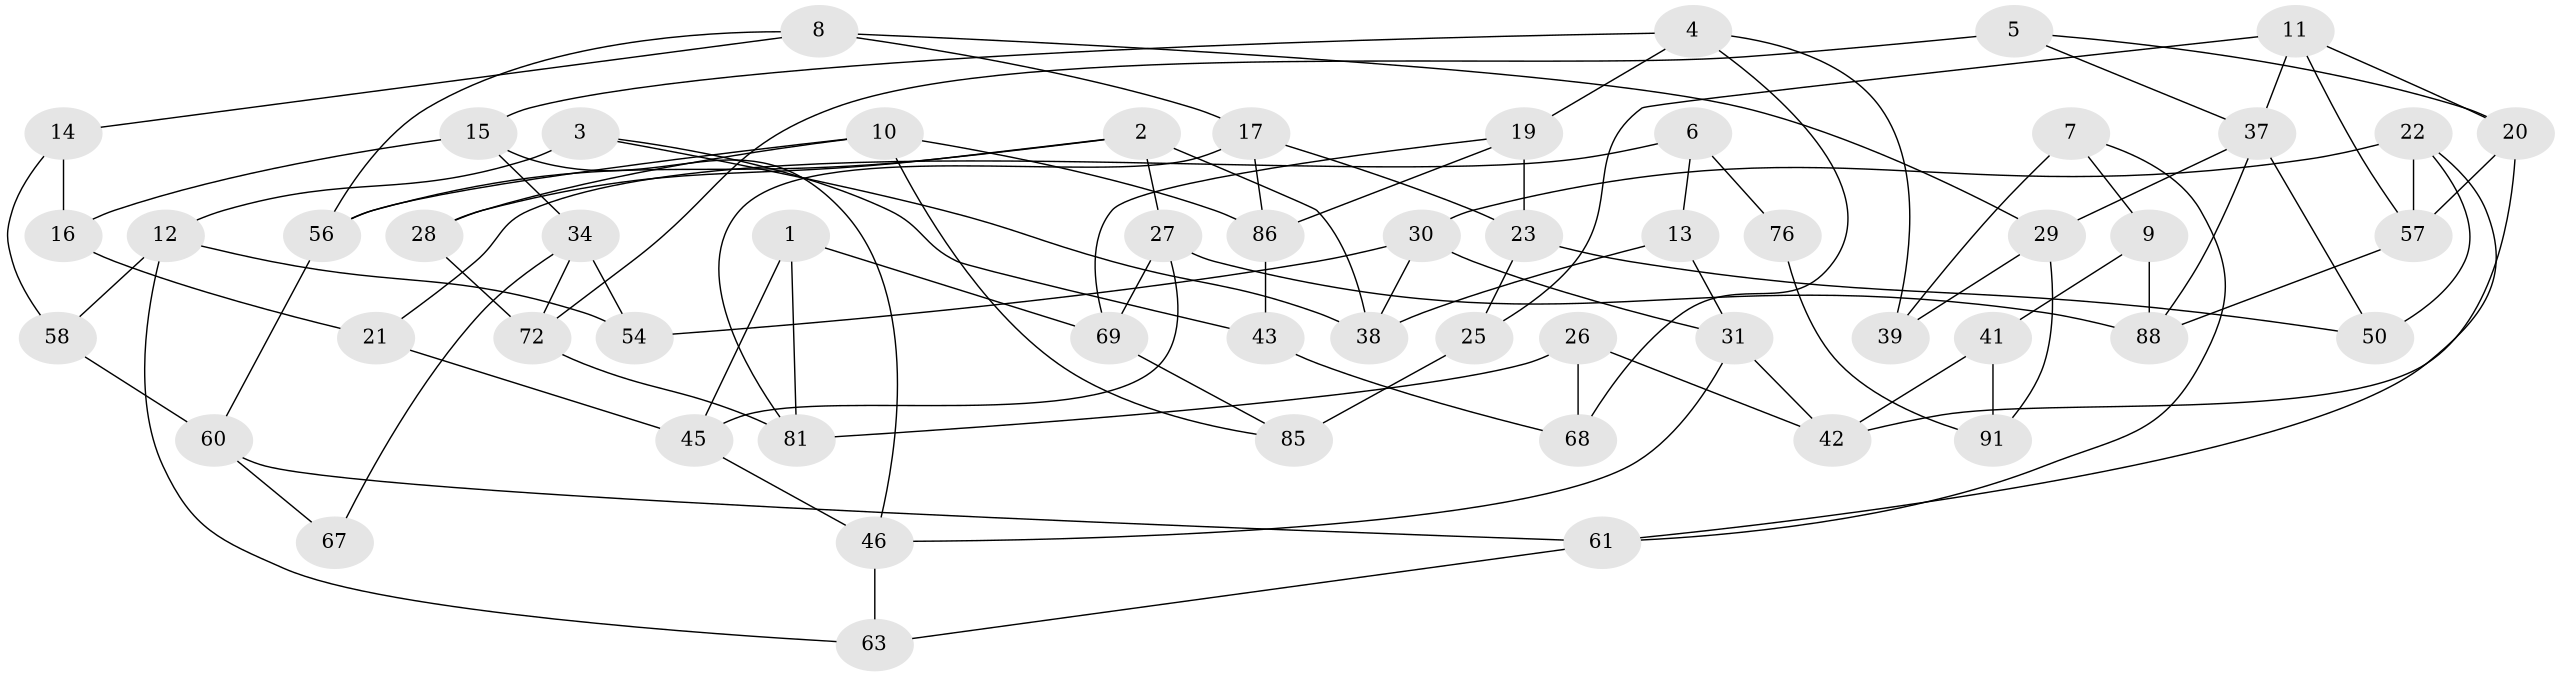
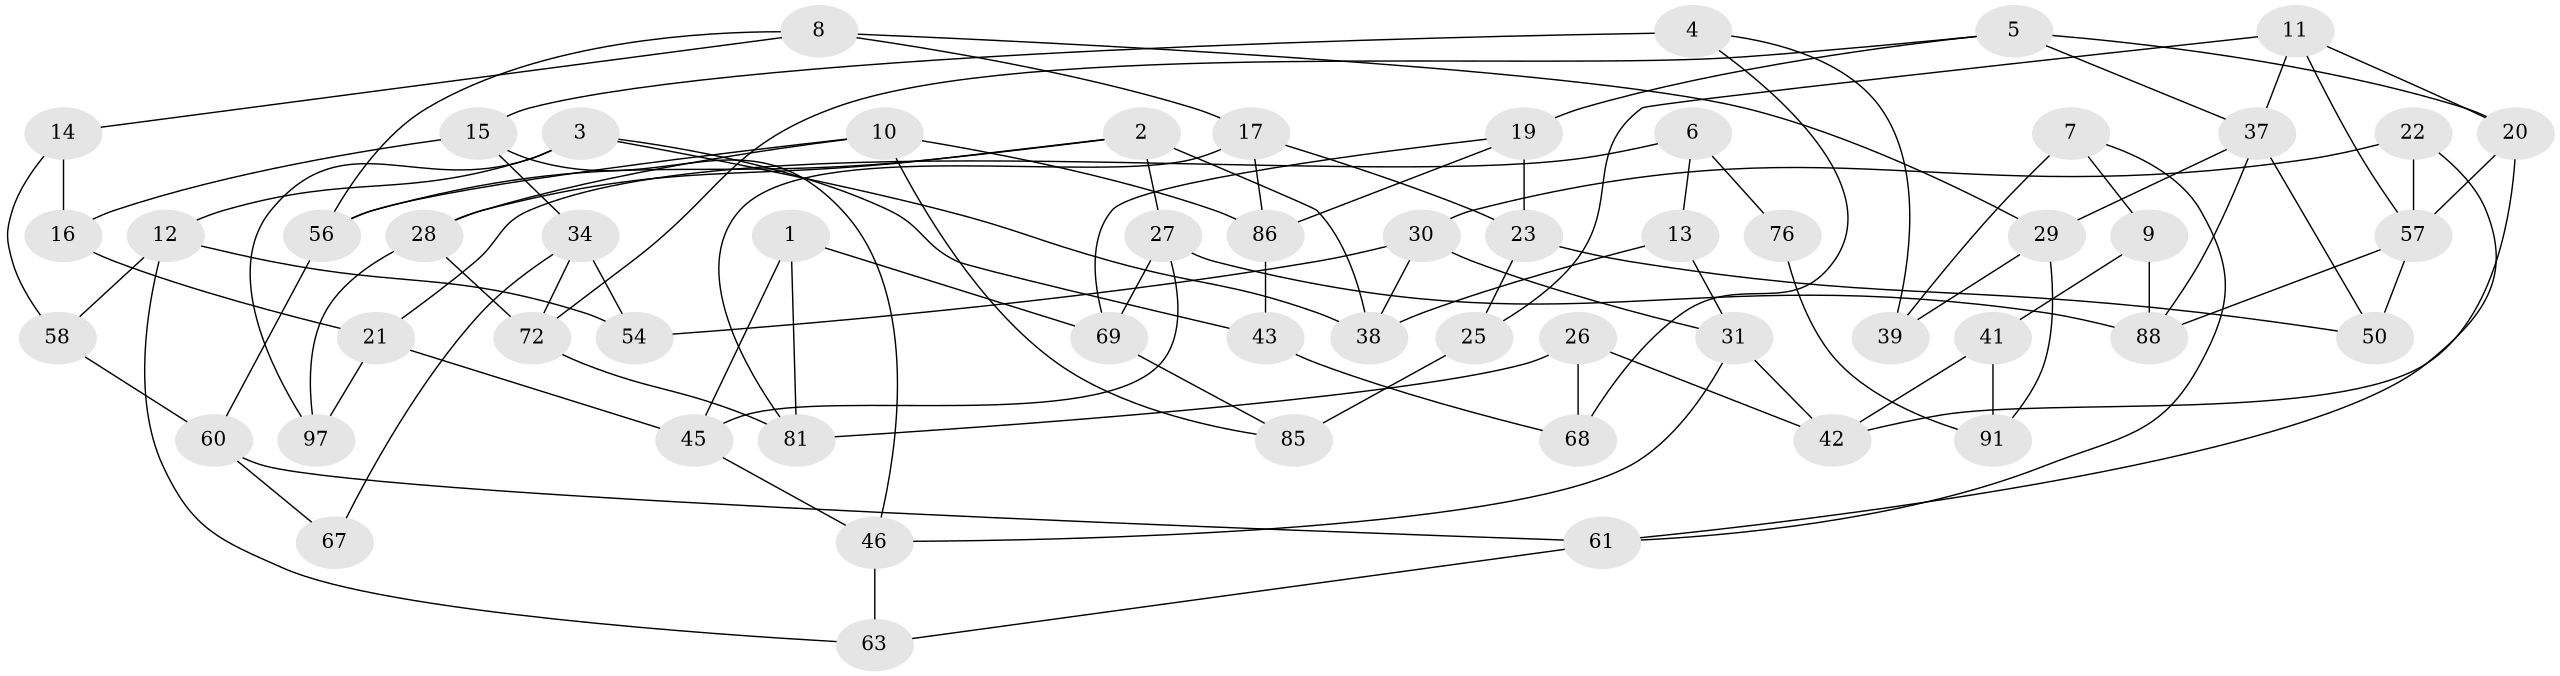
(1617, 77) -> (1764, 67)
(2469, 247) -> (2395, 287)
none -> (316, 440)
